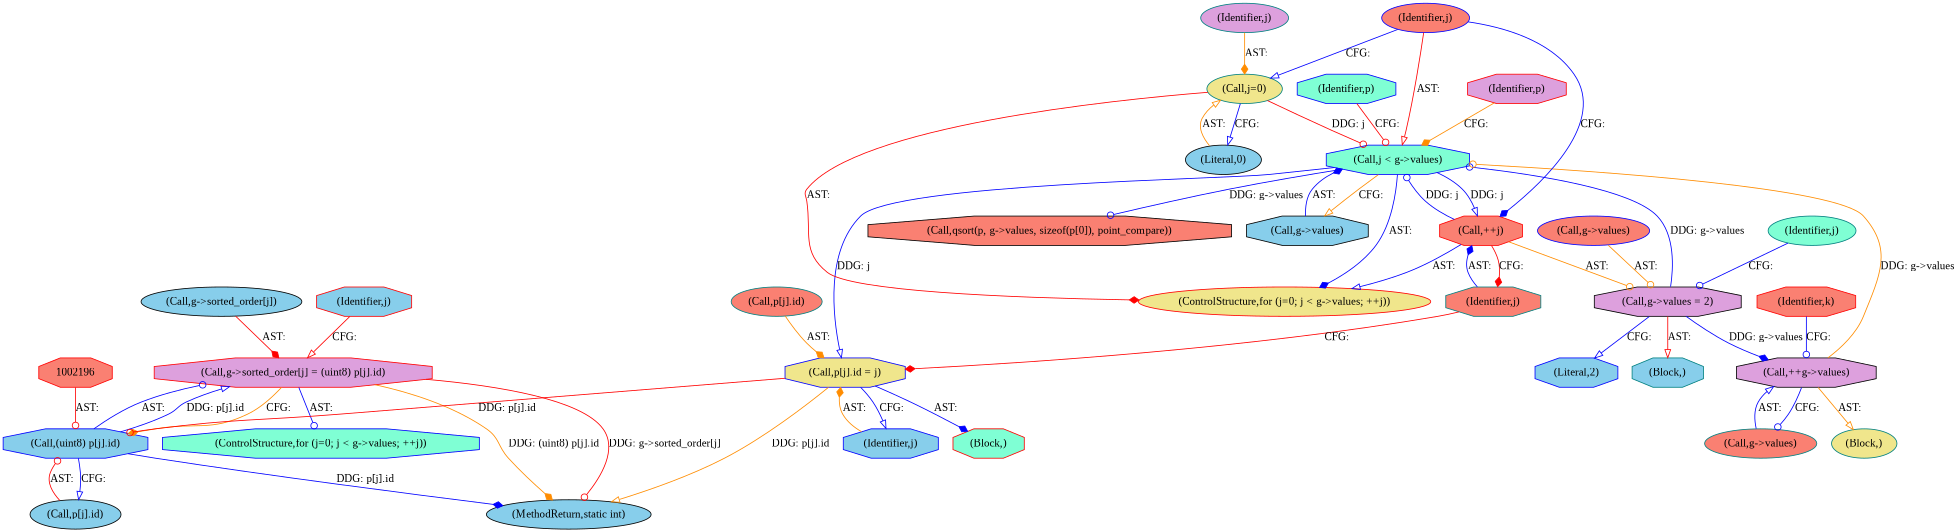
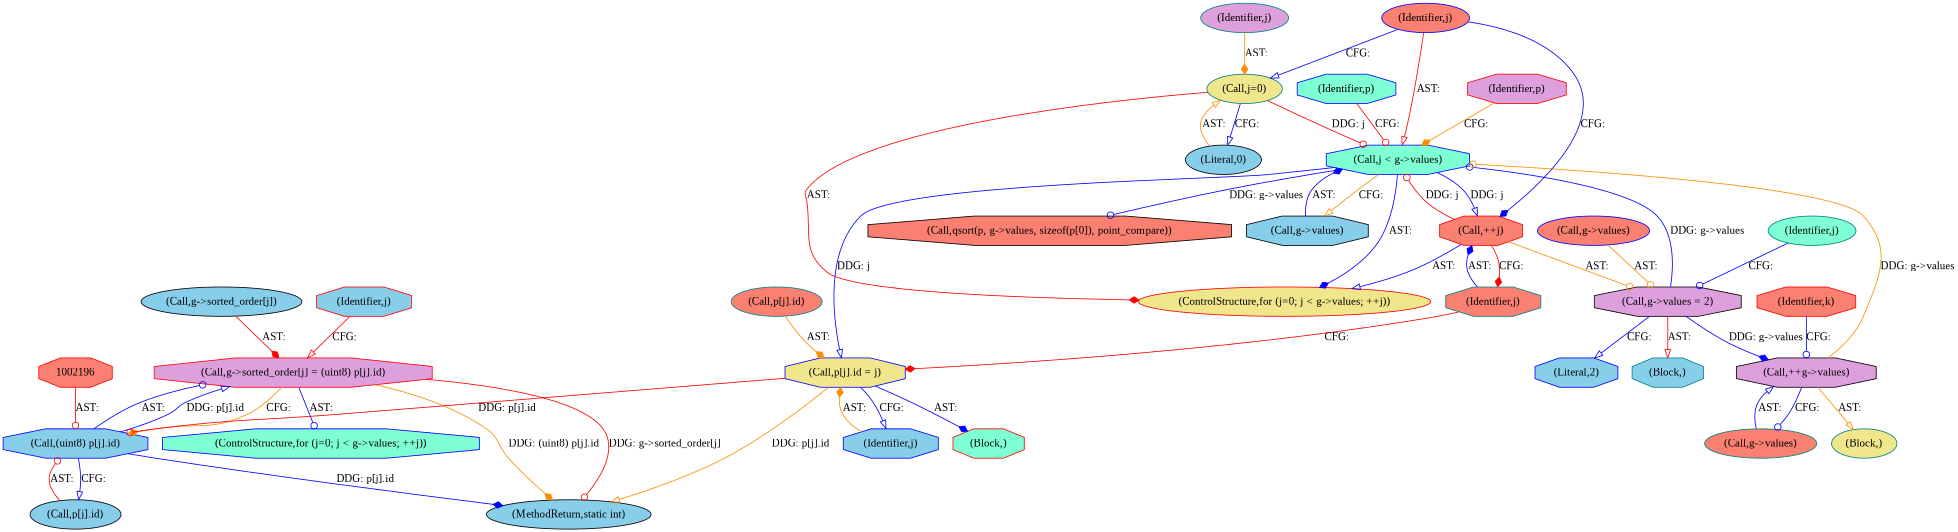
(1428, 204) -> (1428, 204)
